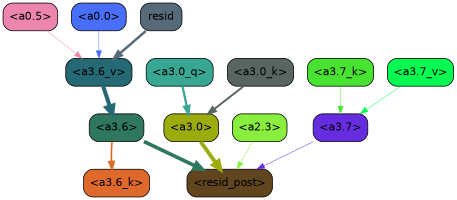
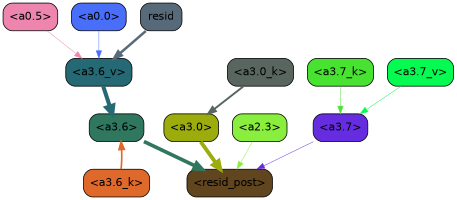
(180, 72) -> none
(111, 152) -> (122, 159)
